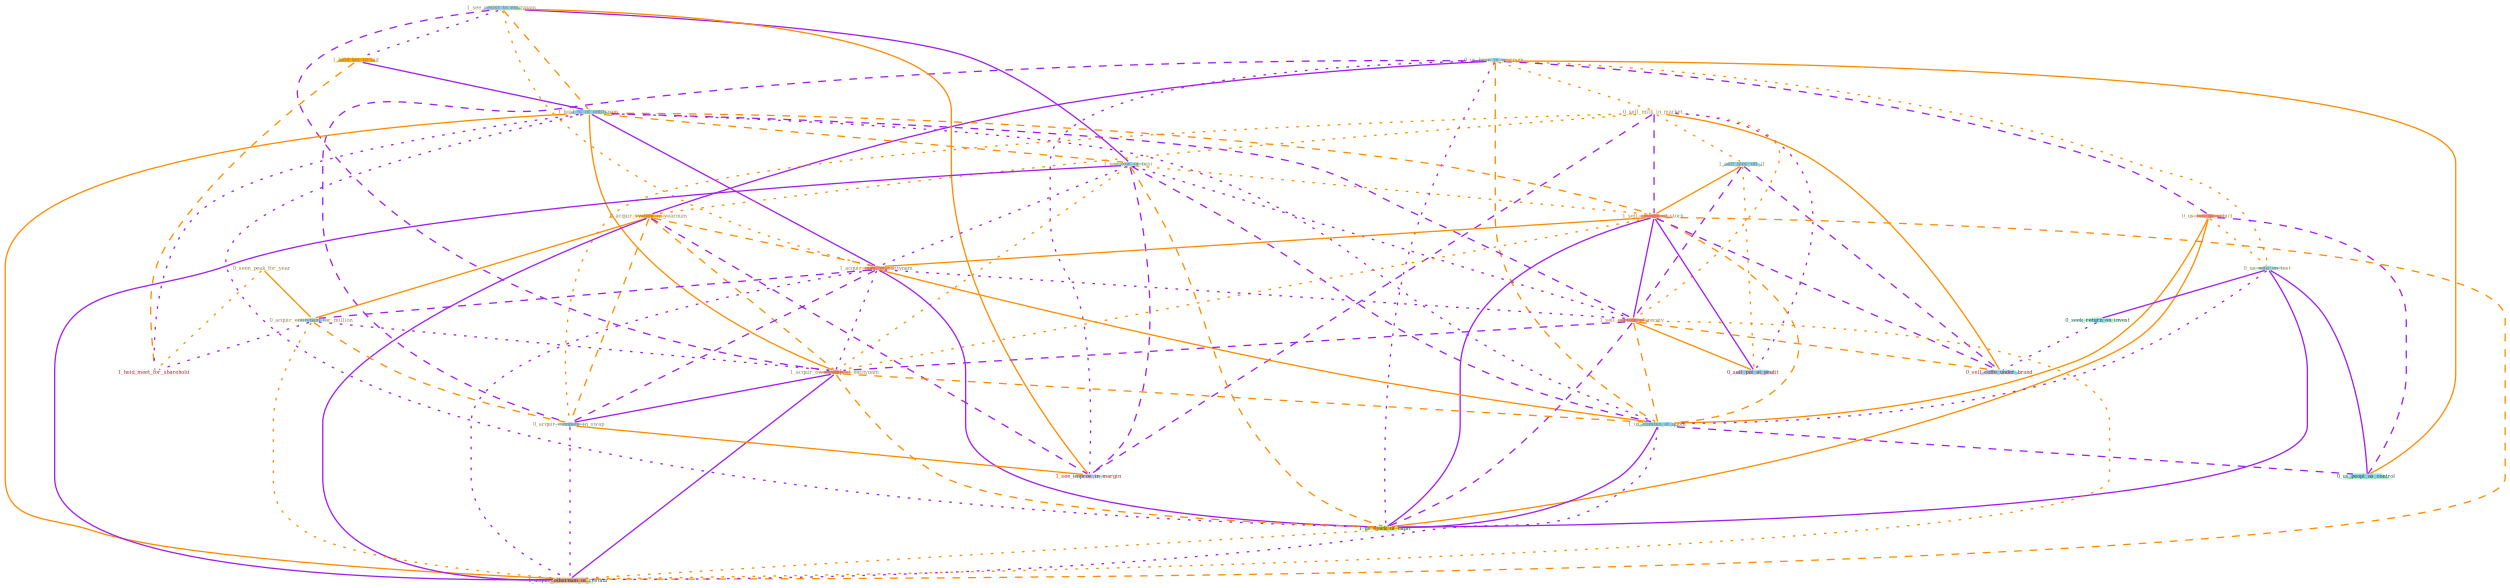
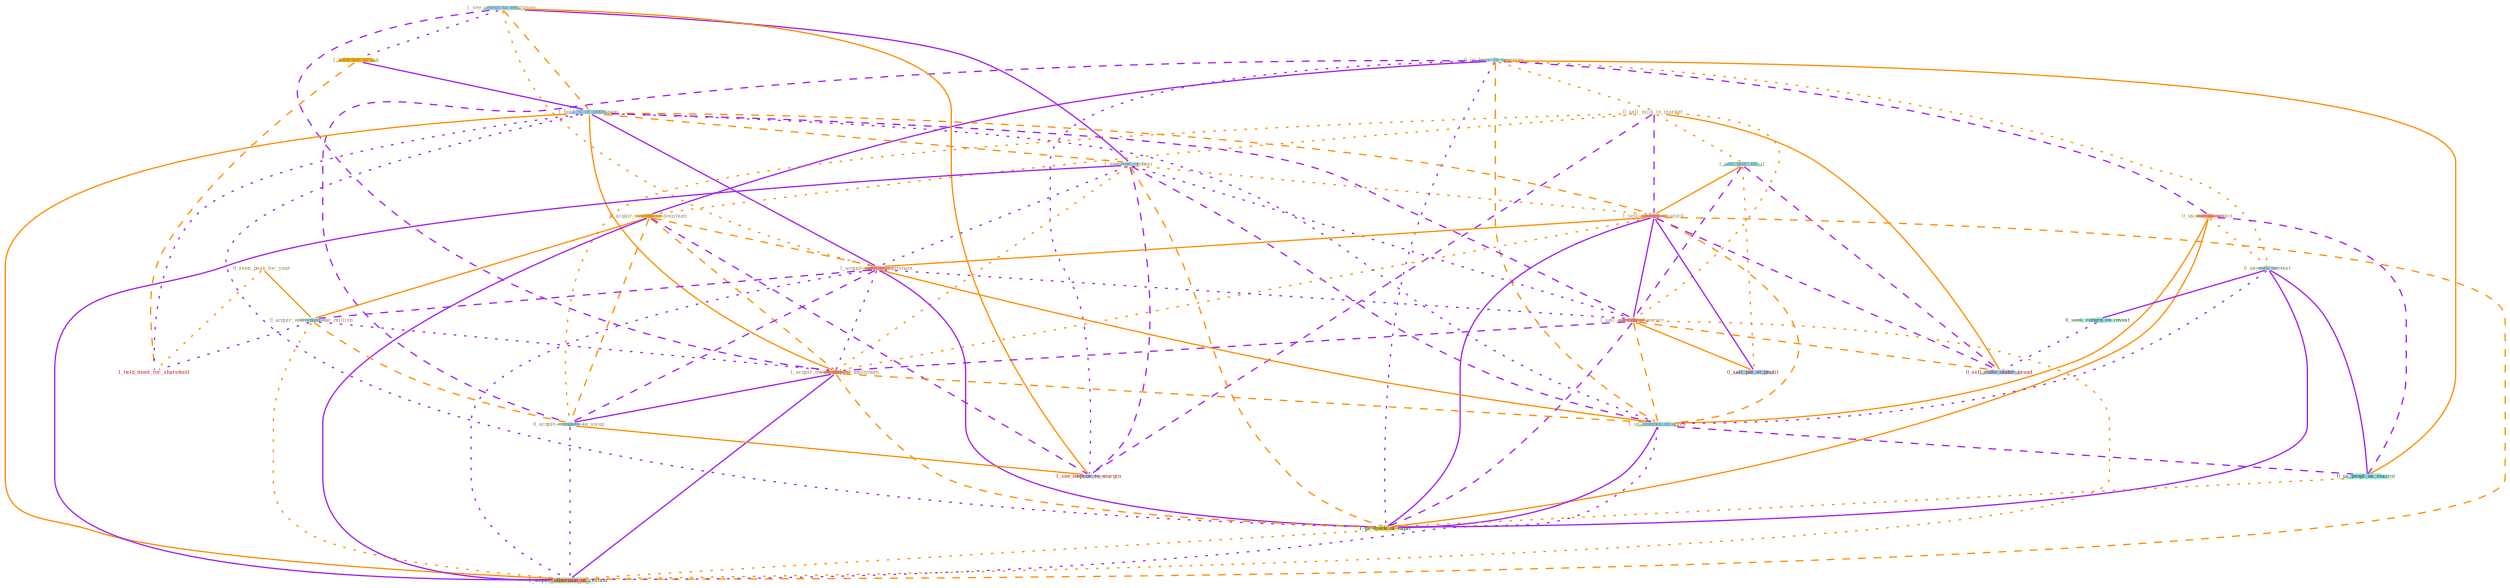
(1811, 203) -> none
none -> (1869, 503)
